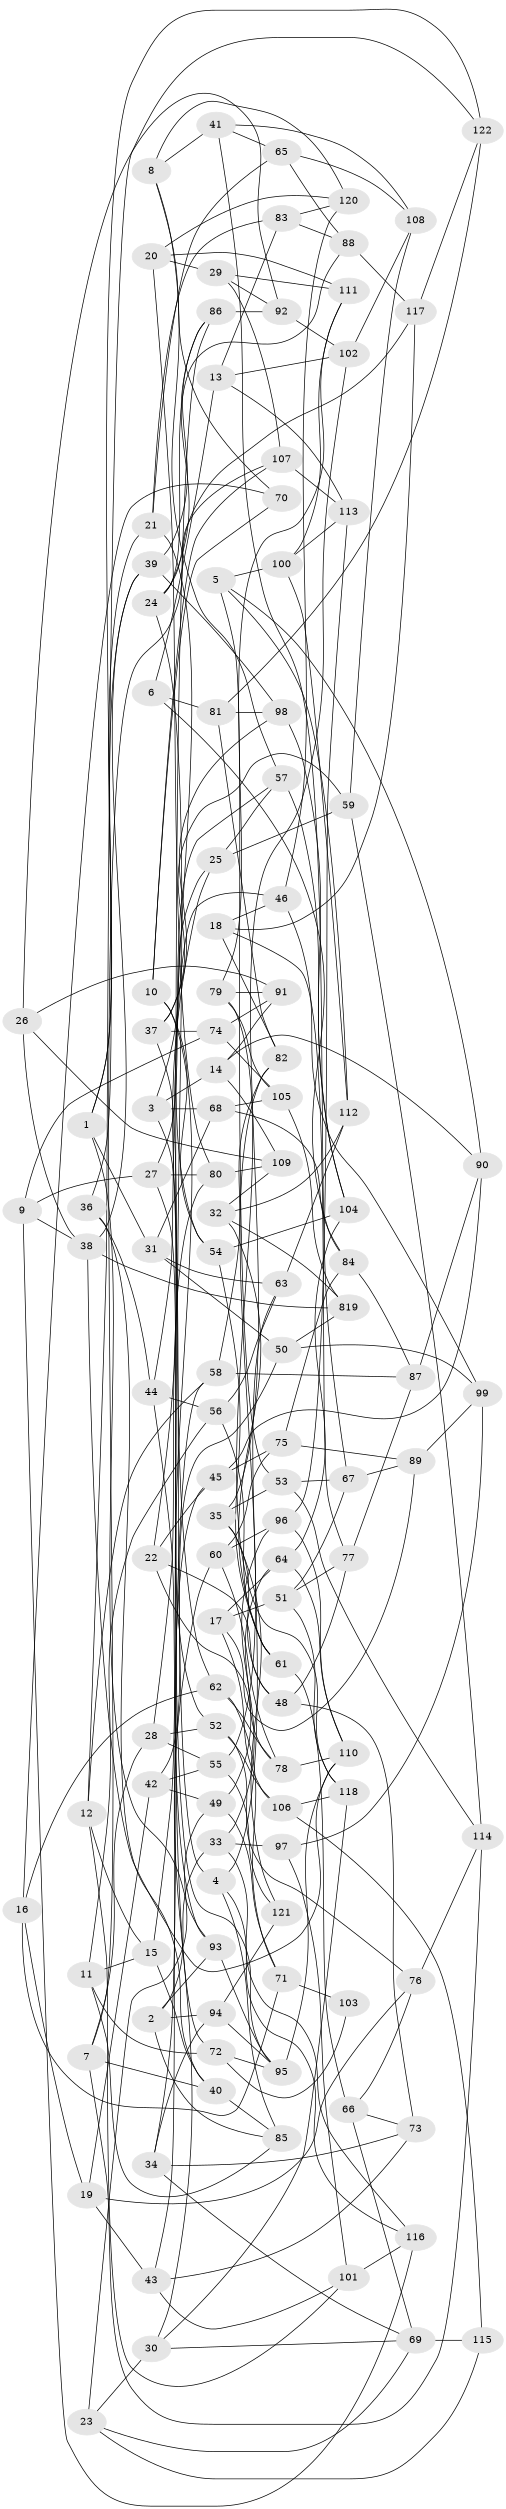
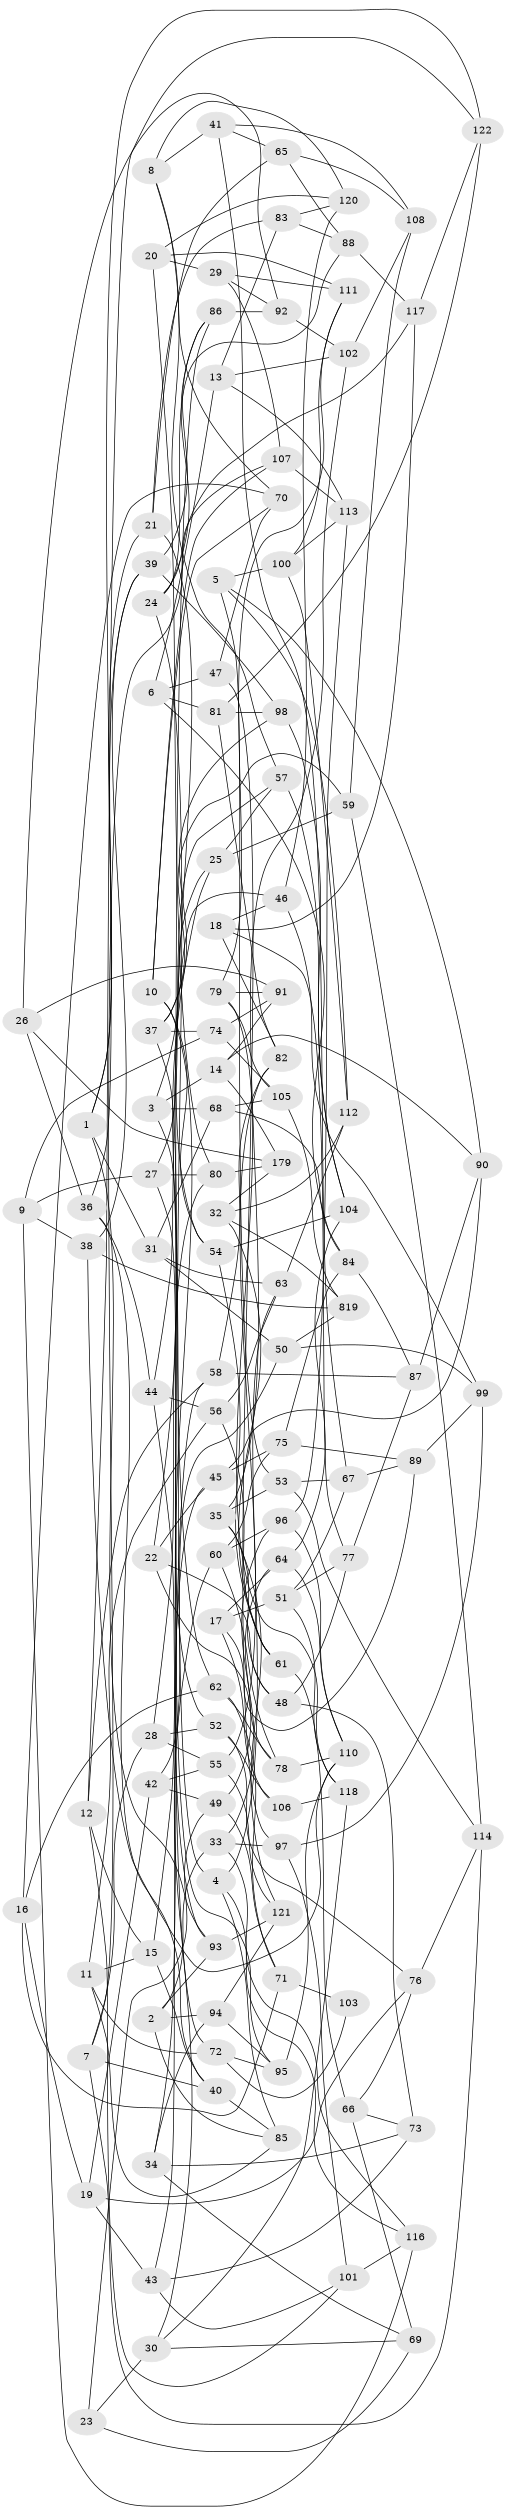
none -> (216, 674)
(37, 1139) -> (55, 1114)
(282, 1163) -> (282, 1163)
(243, 2012) -> (251, 1929)
(483, 2340) -> none
